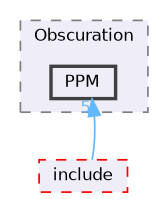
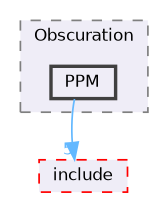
(95, 138) -> (72, 123)
